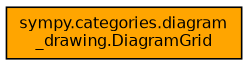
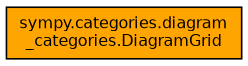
(124, 33) -> (124, 33)
